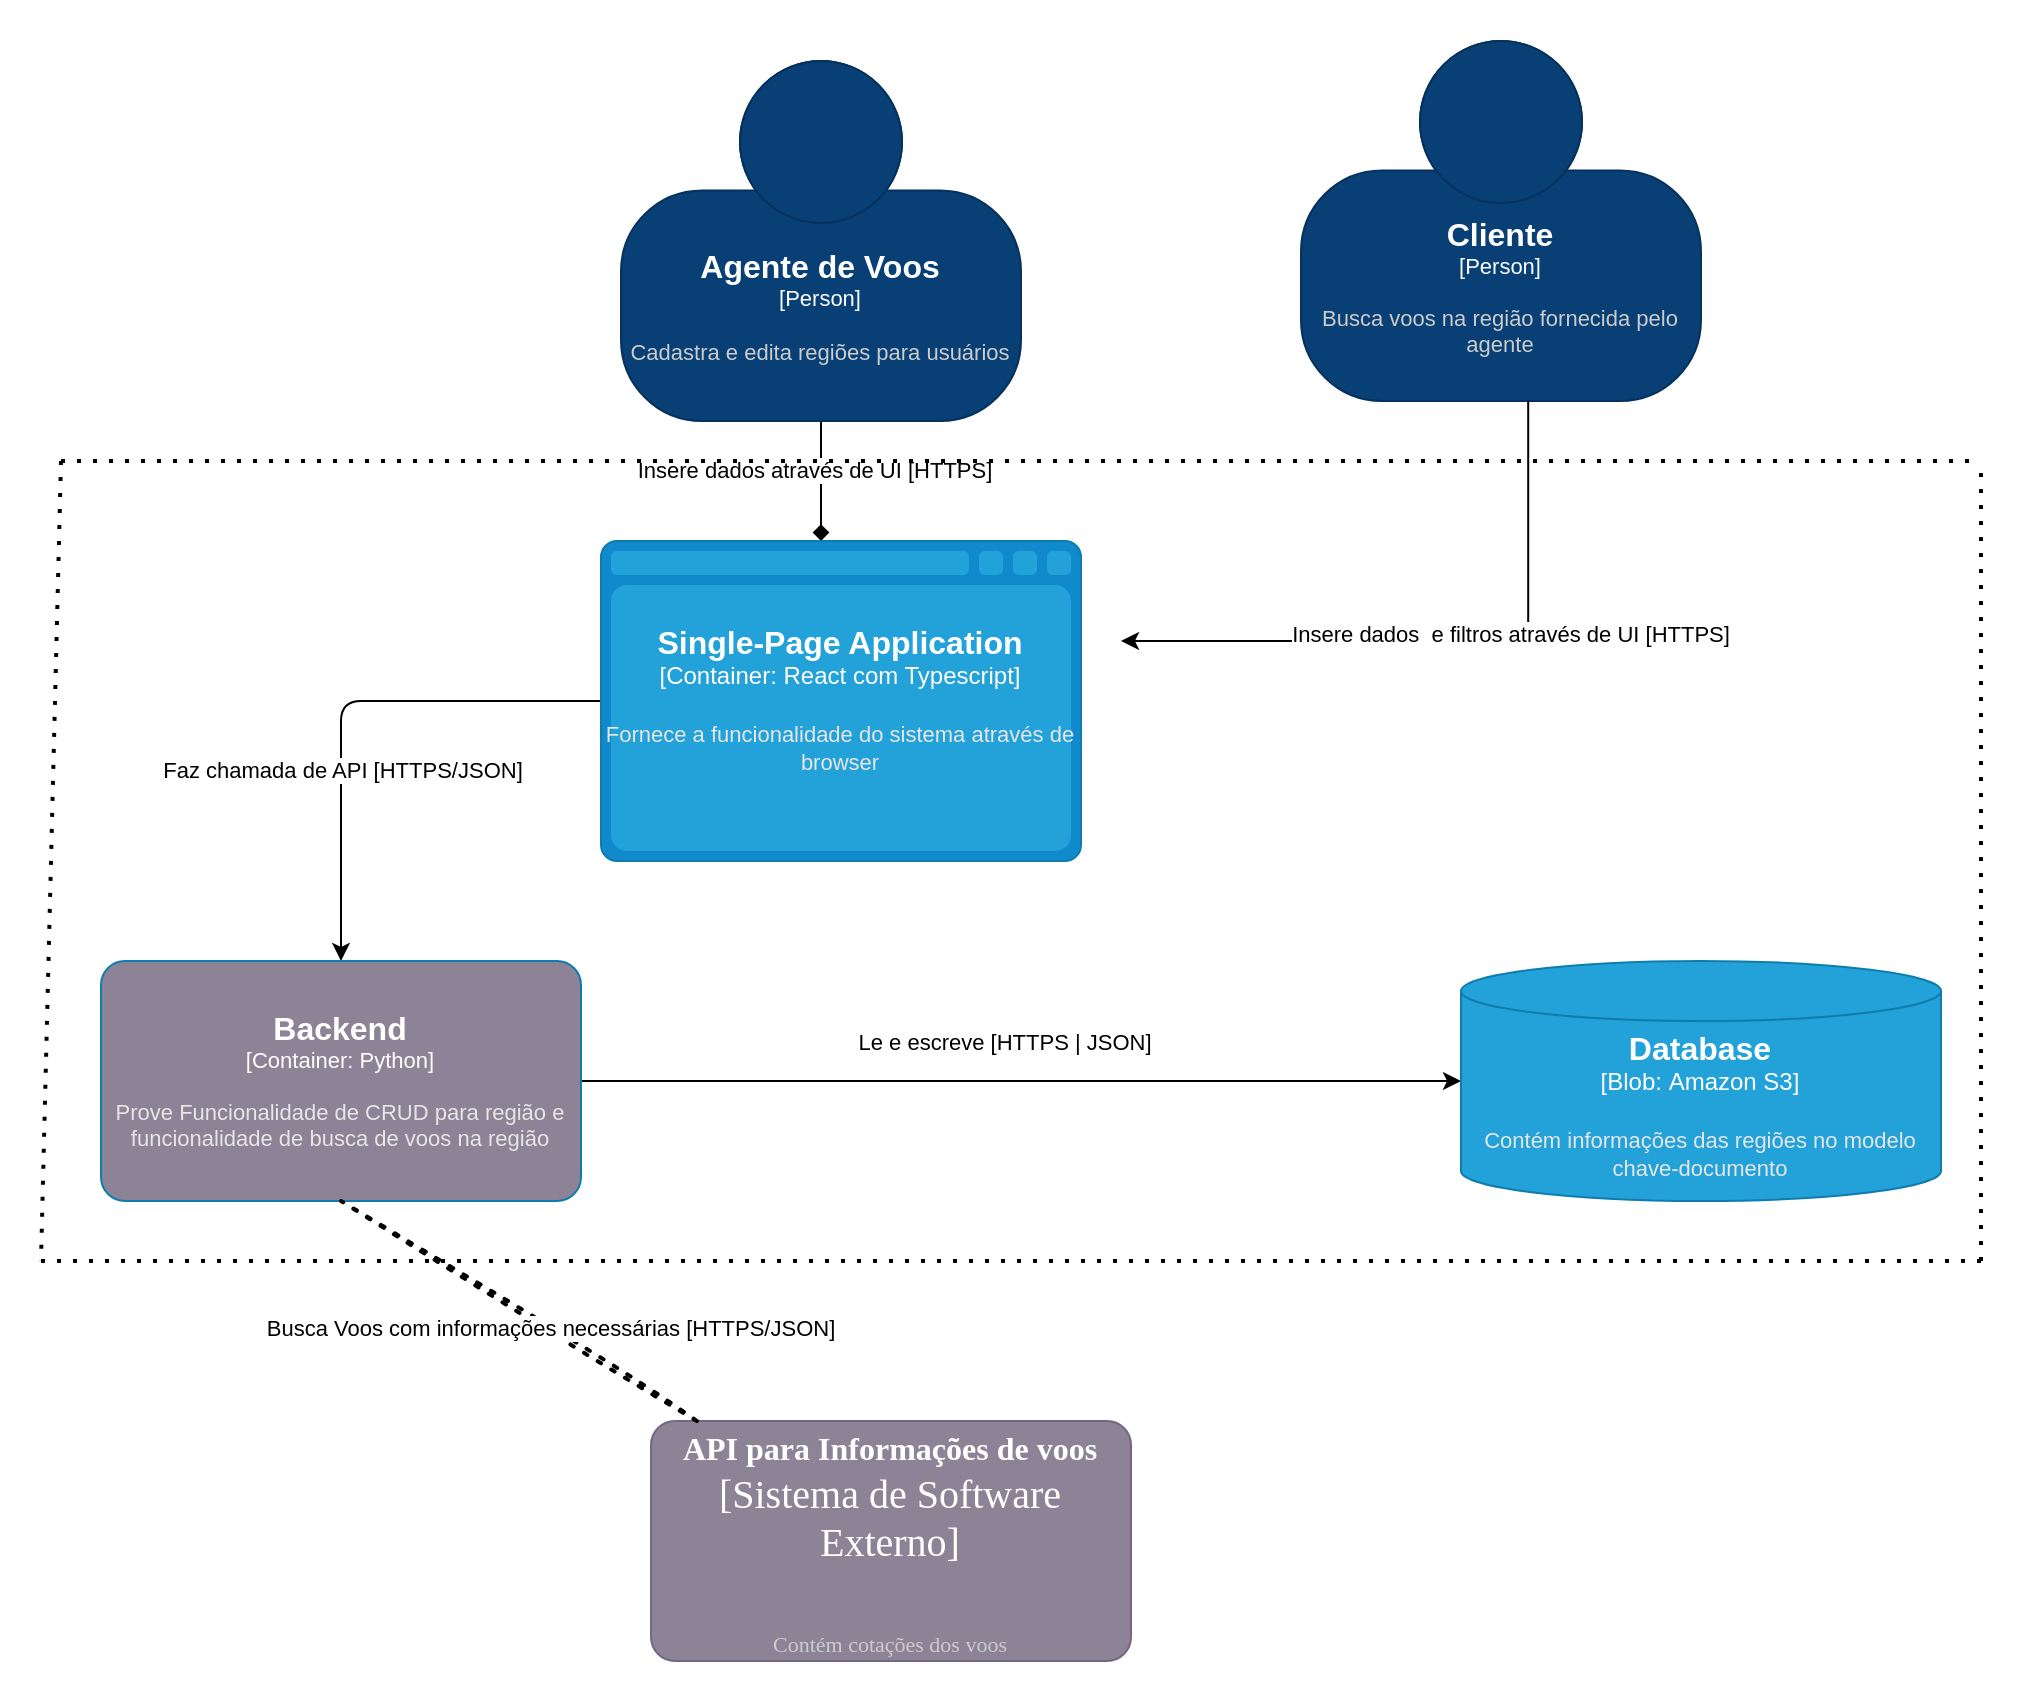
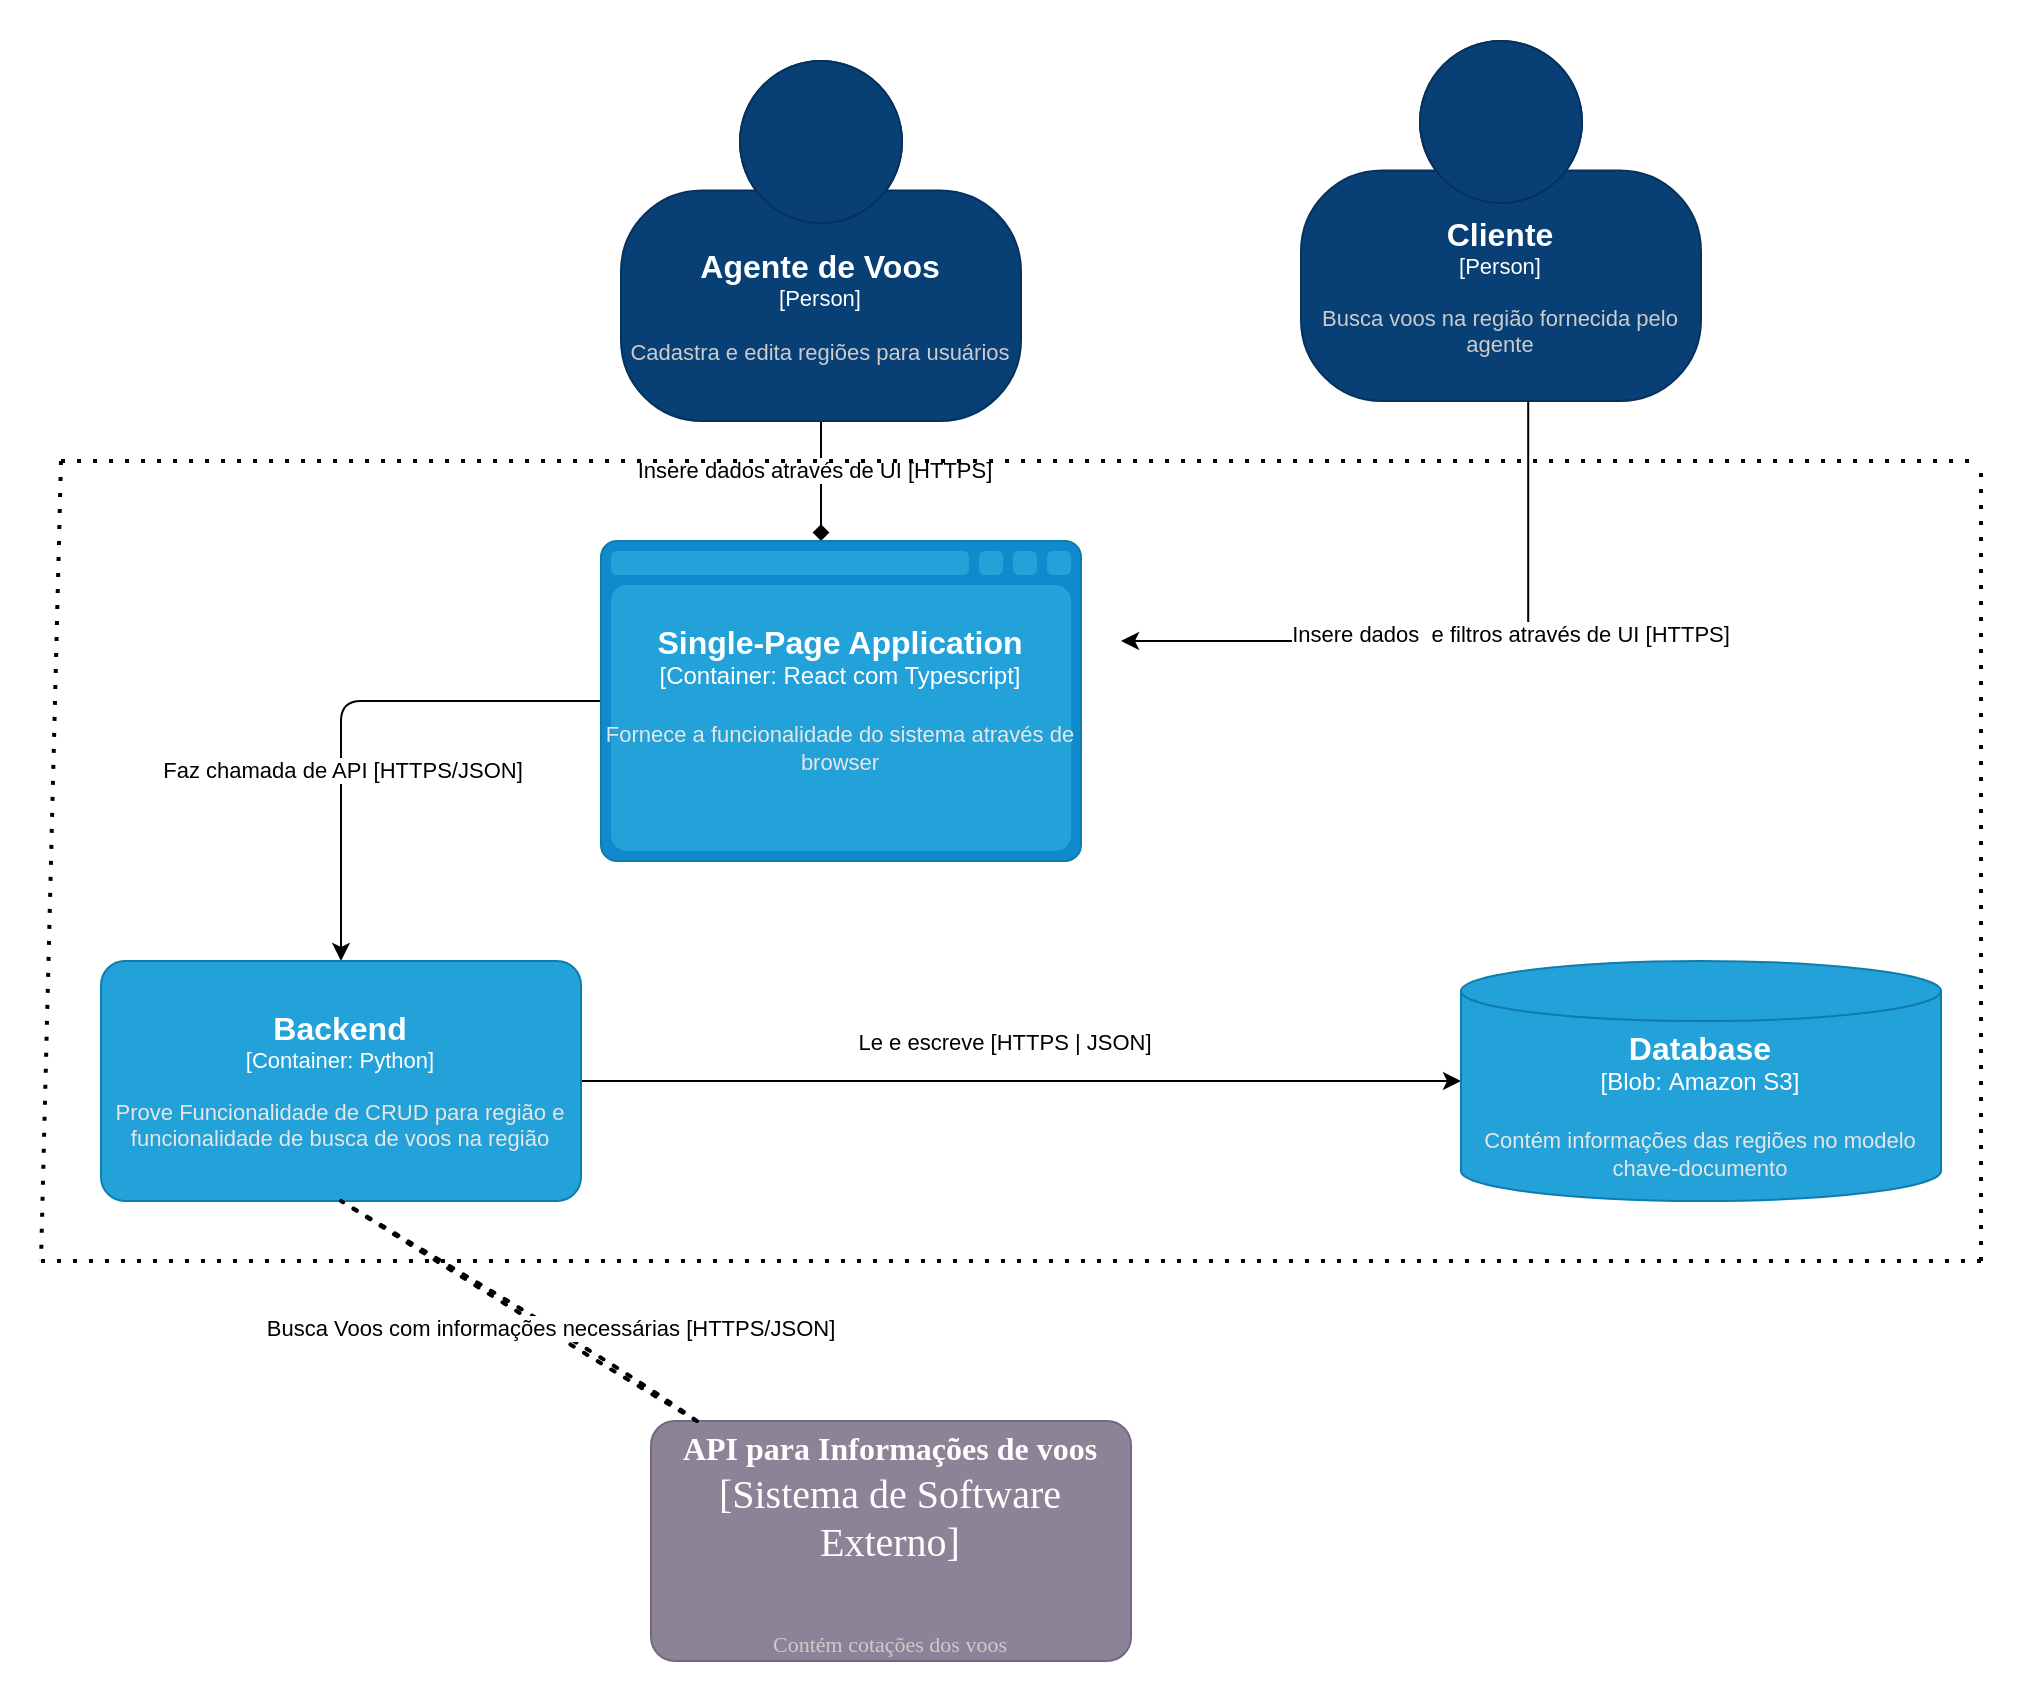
(341, 1081) -> (341, 1081)
